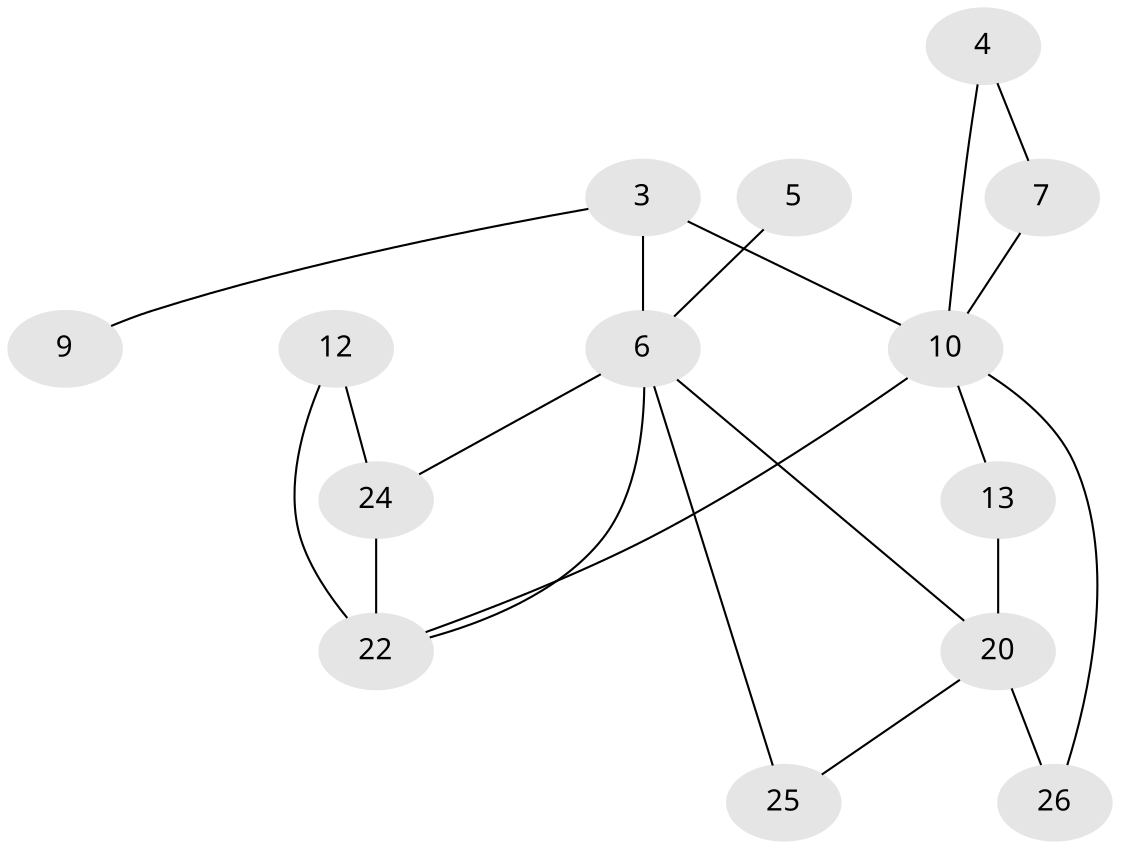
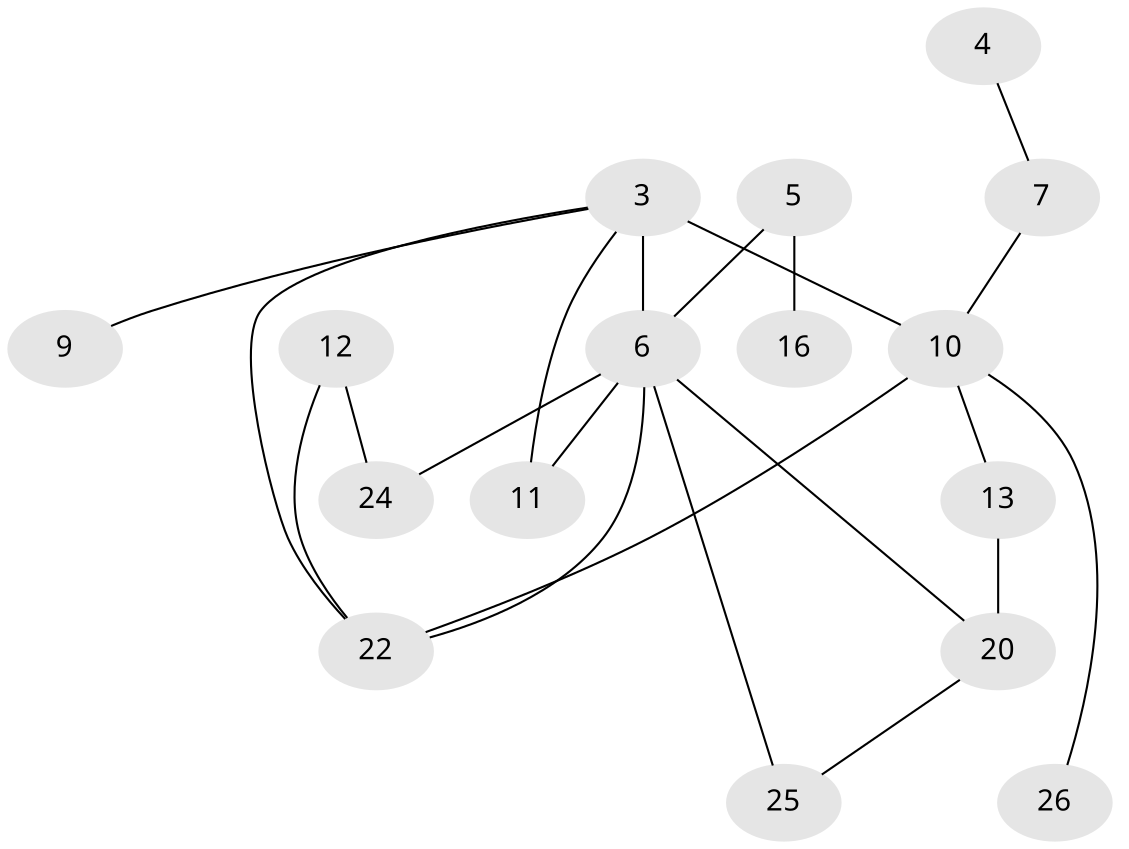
(962, 197) -> none
none -> (794, 349)
none -> (527, 500)
(376, 576) -> (266, 306)
(1026, 727) -> none
